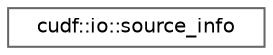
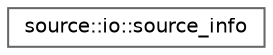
(136, 27) -> (136, 27)
